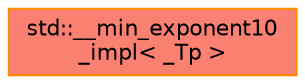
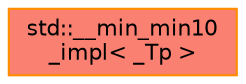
(153, 42) -> (123, 42)
